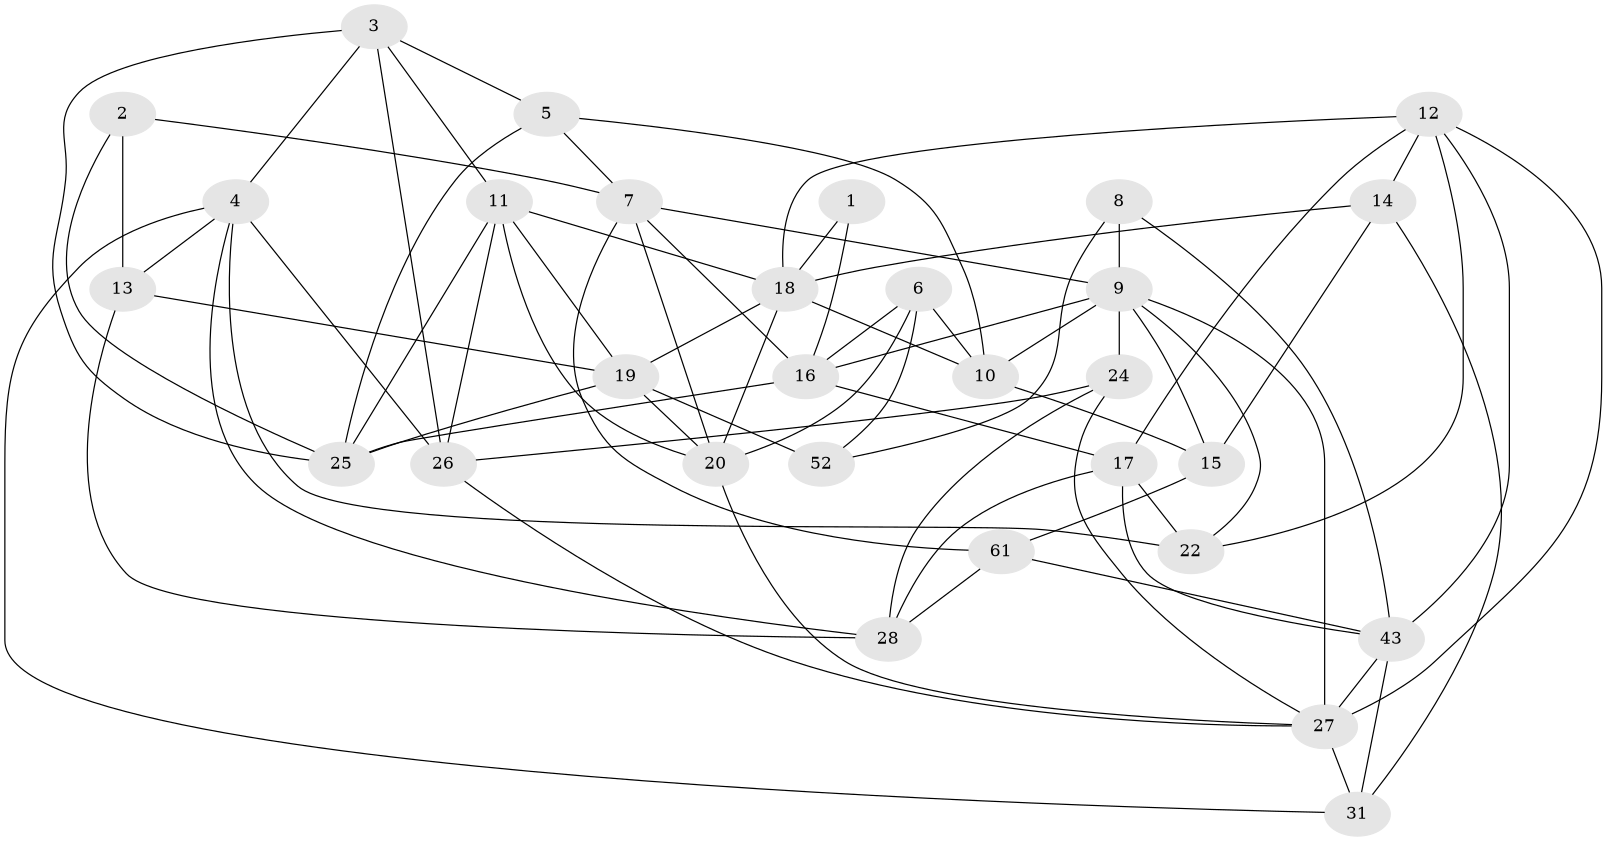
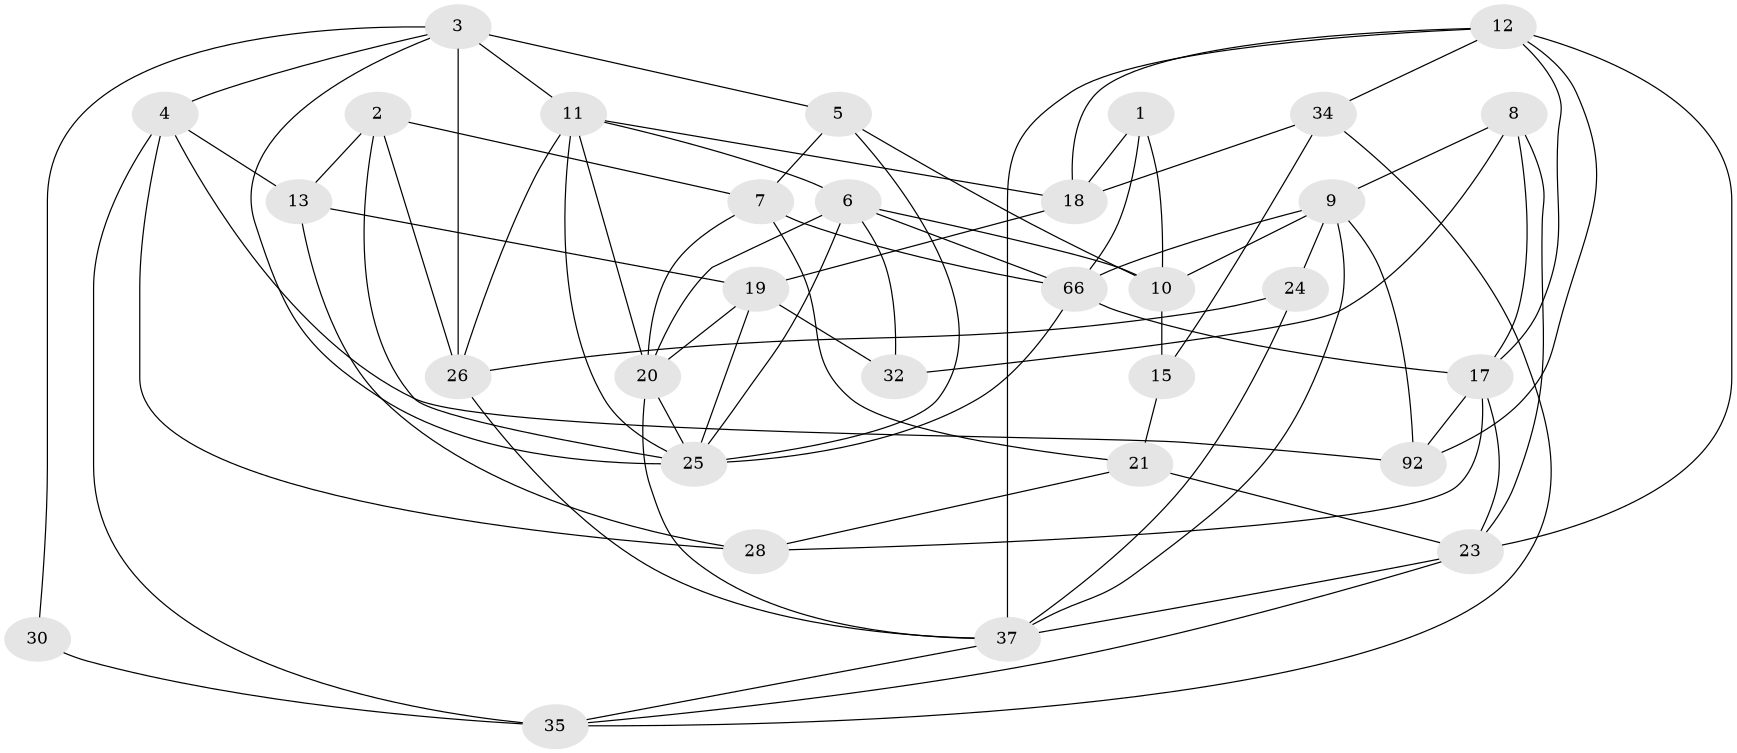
(1383, 202) -> (1323, 114)
(874, 245) -> none
none -> (1527, 250)
(563, 289) -> (715, 151)
(885, 333) -> (1161, 201)
none -> (787, 334)
(344, 339) -> (418, 246)
(1173, 374) -> none
(750, 377) -> (670, 419)
(806, 377) -> (1074, 289)
(822, 464) -> (894, 377)
(961, 479) -> none
(1001, 552) -> (1140, 464)
(1191, 552) -> (1413, 464)
none -> (38, 639)
(1391, 639) -> (1470, 552)
(1325, 727) -> (1007, 639)
(1357, 814) -> (555, 727)
